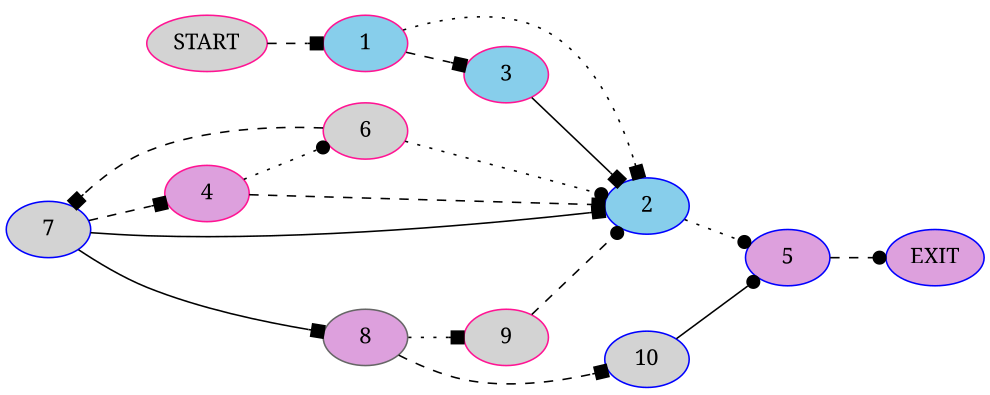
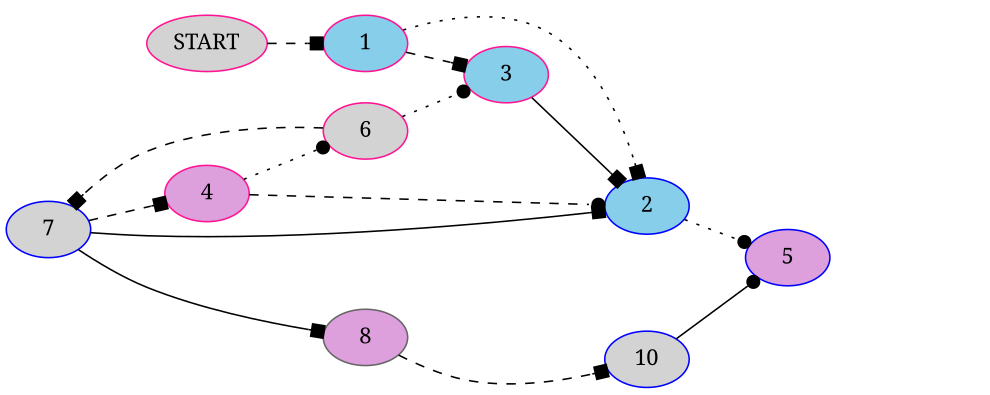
(500, 167) -> (430, 105)
(419, 200) -> (419, 200)
(935, 258) -> none
(506, 337) -> none
